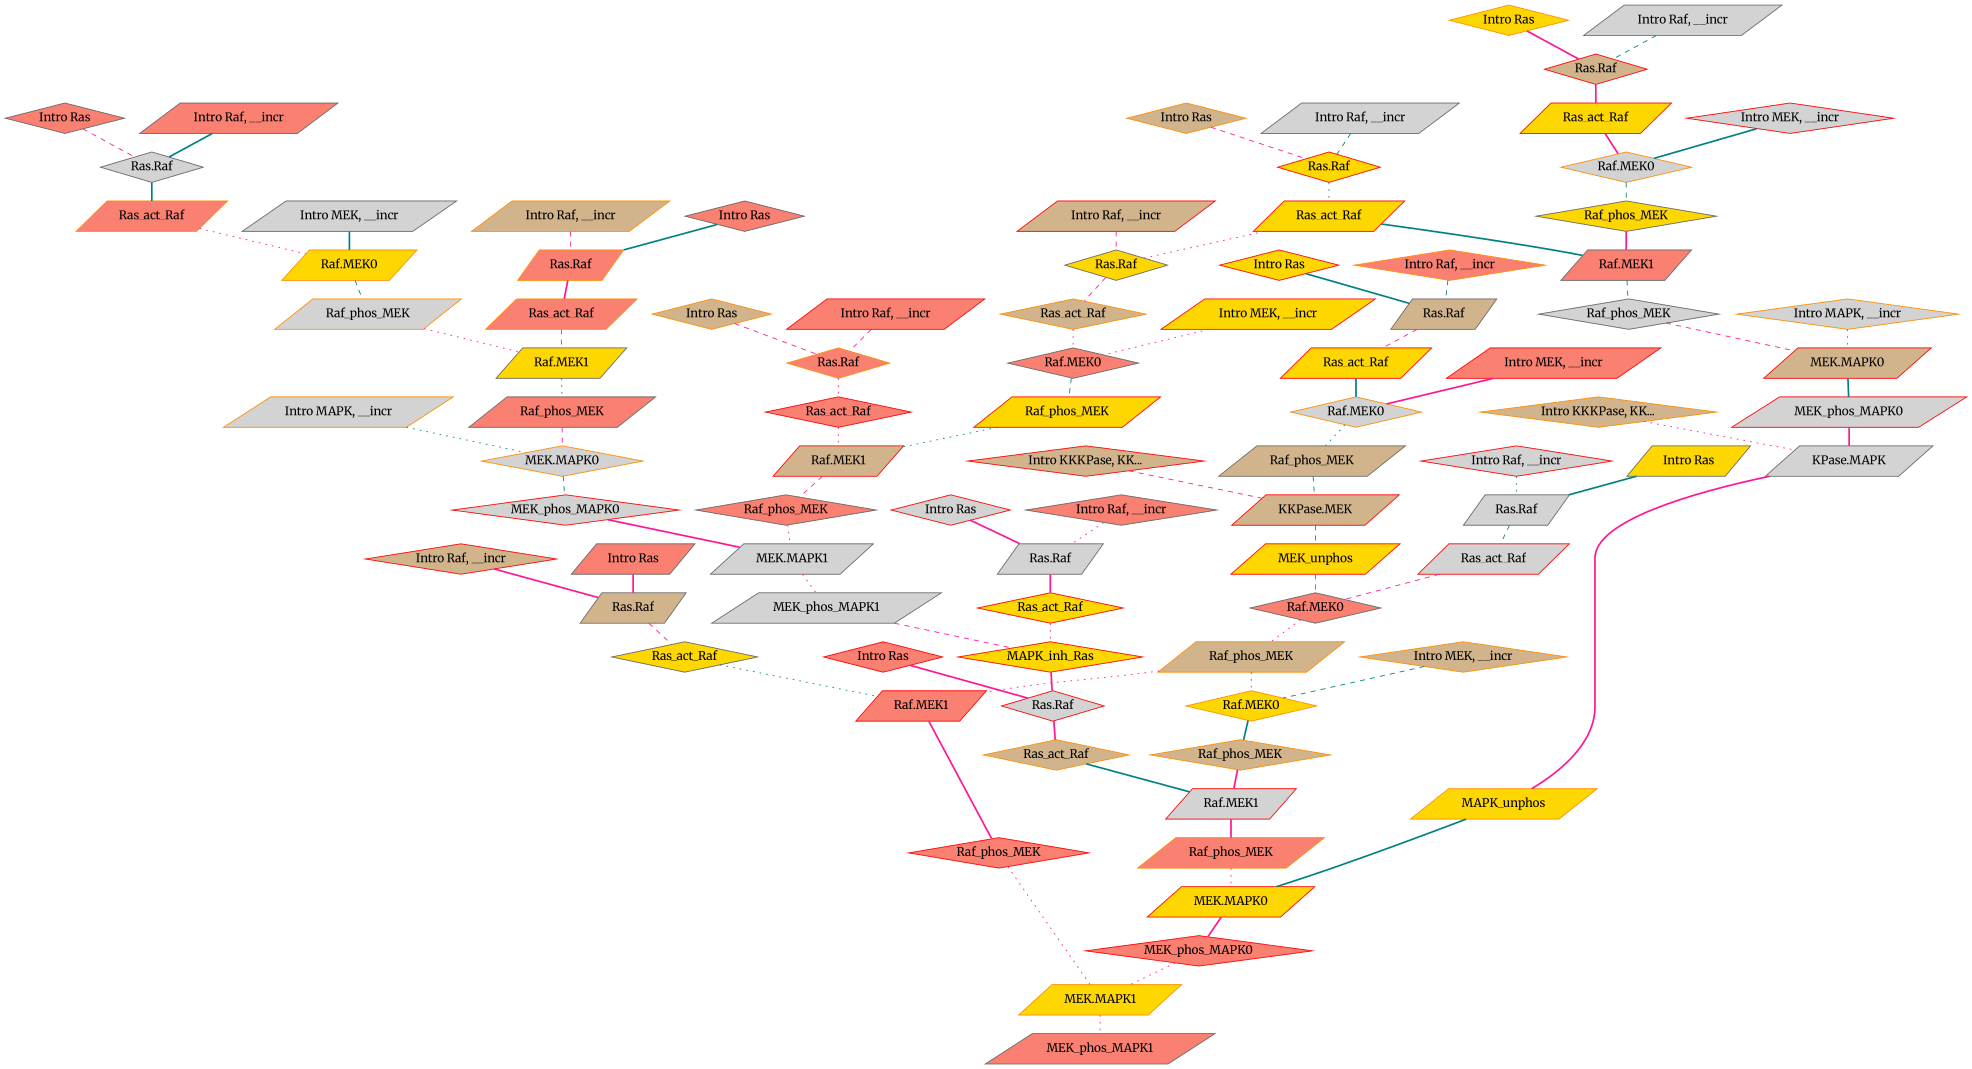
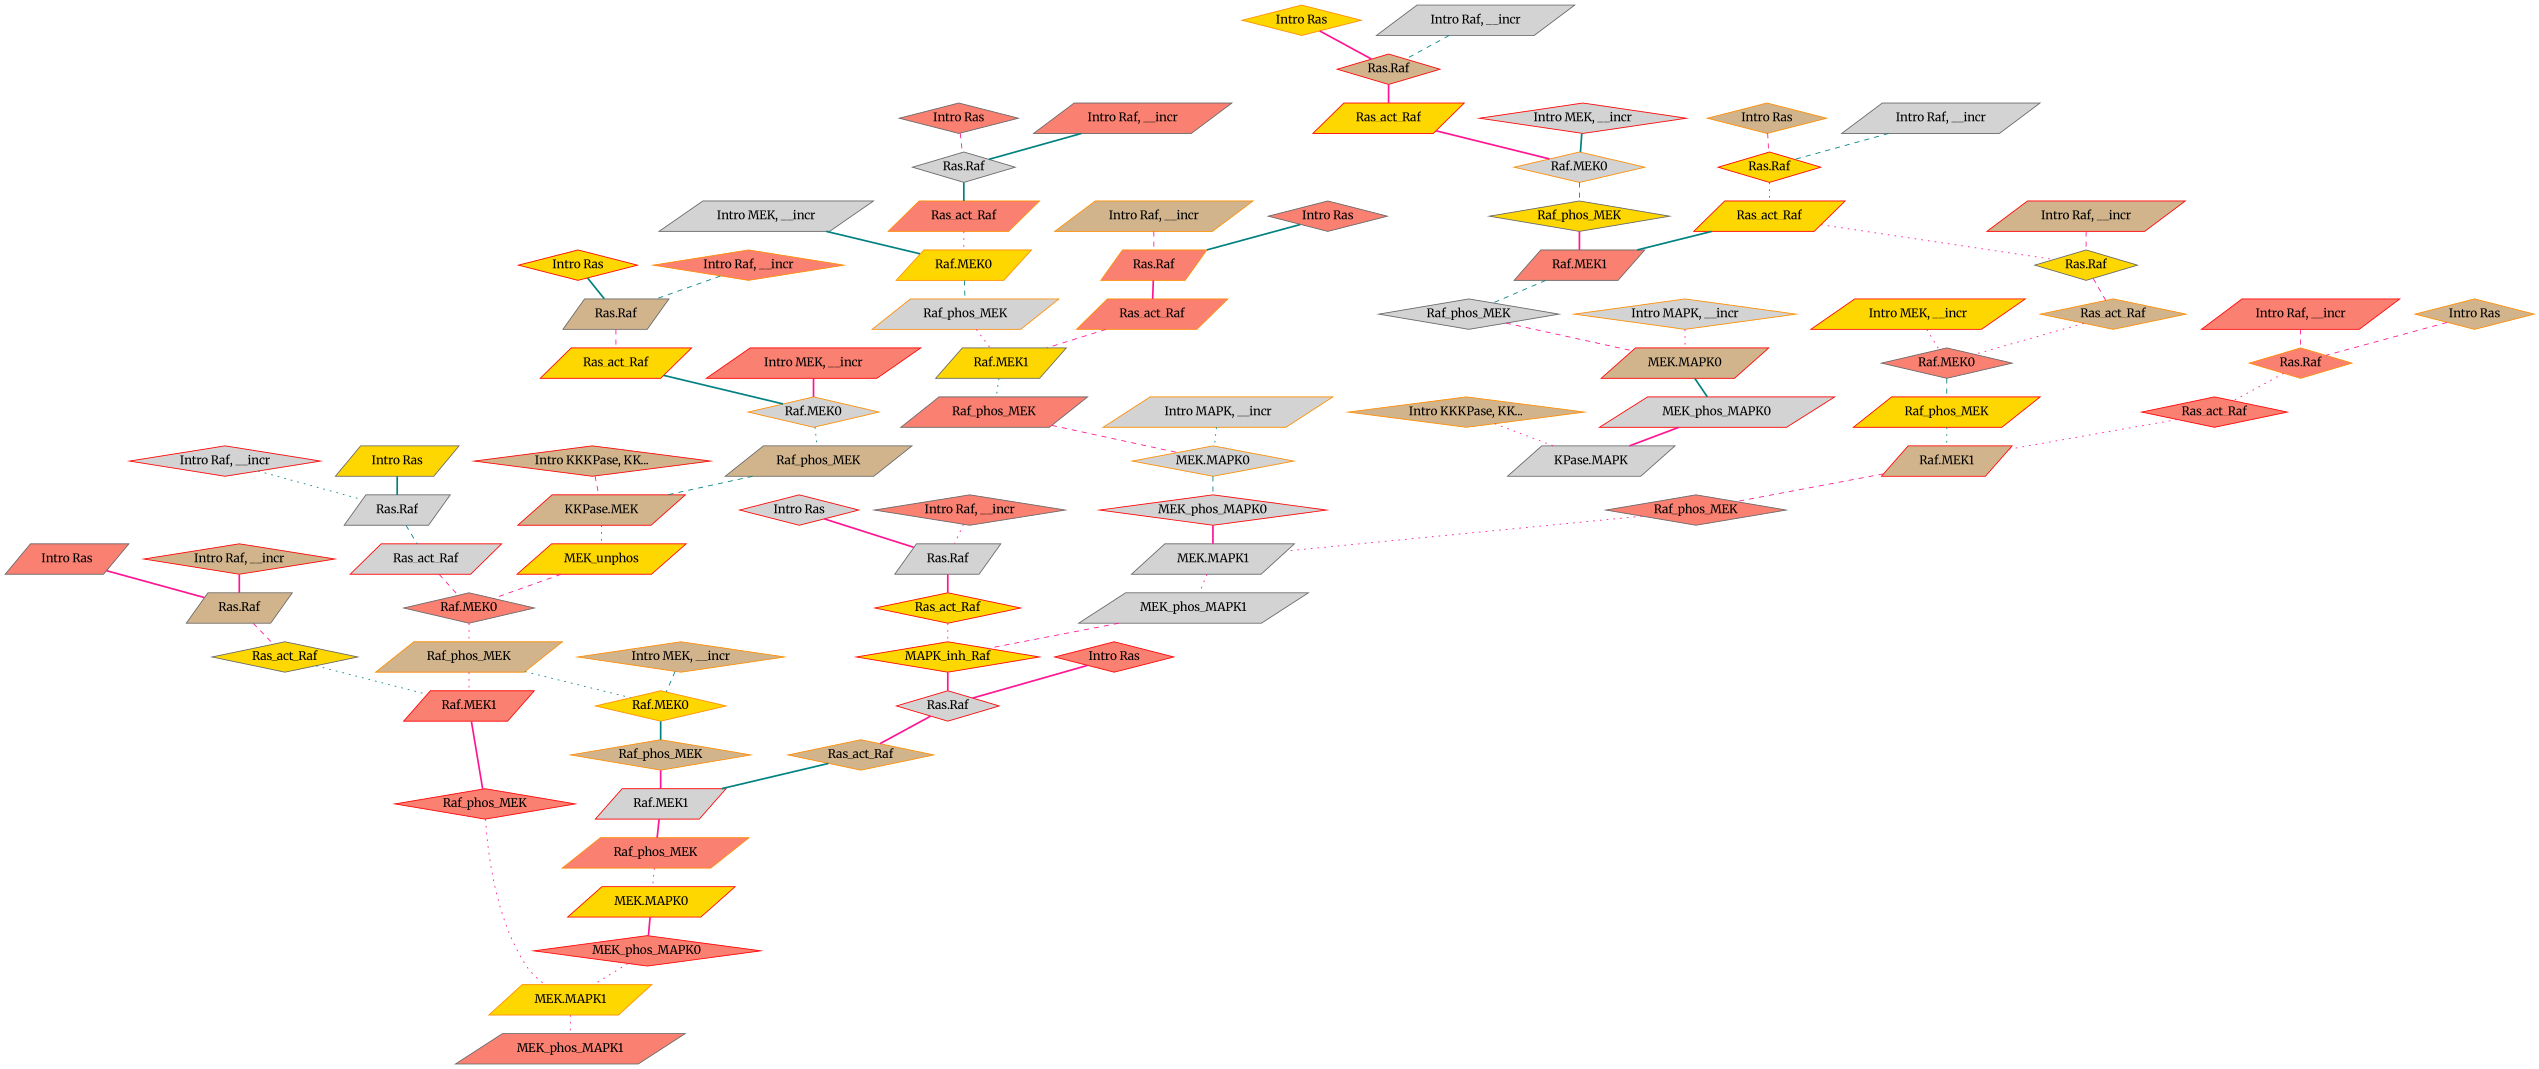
(1315, 535) -> (602, 535)
(1050, 657) -> (948, 657)
(1504, 804) -> none
